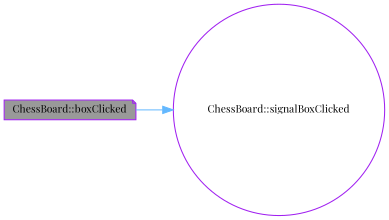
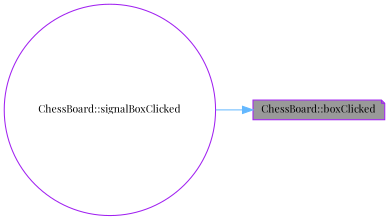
(149, 110) -> (229, 110)
